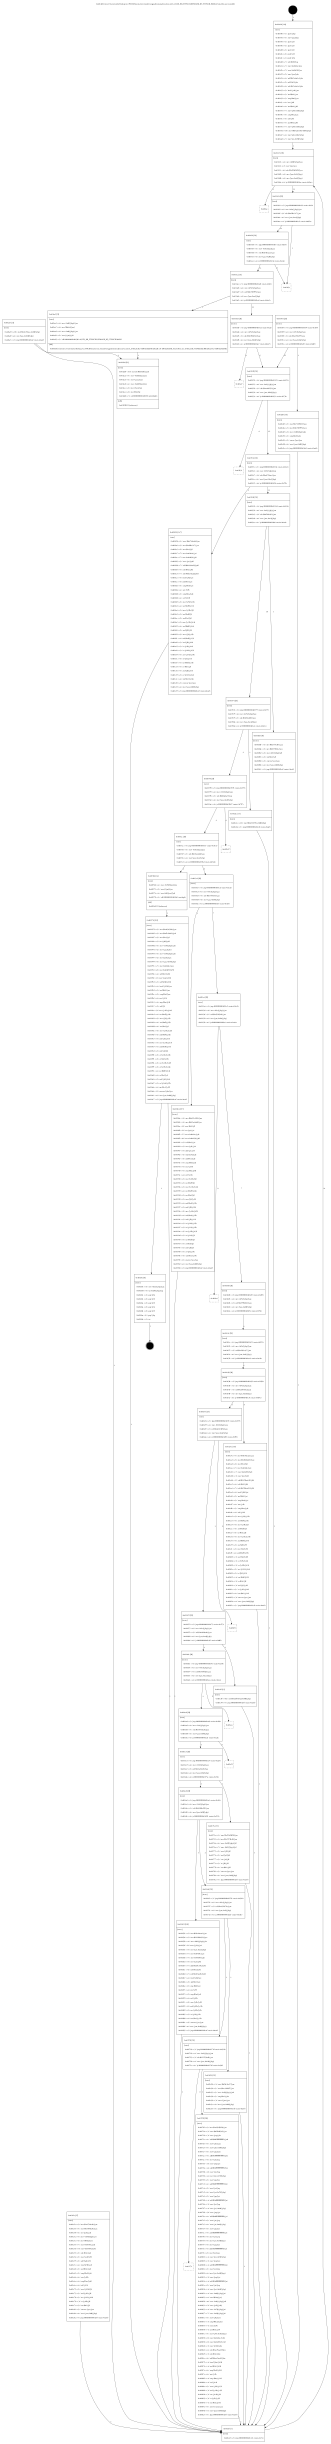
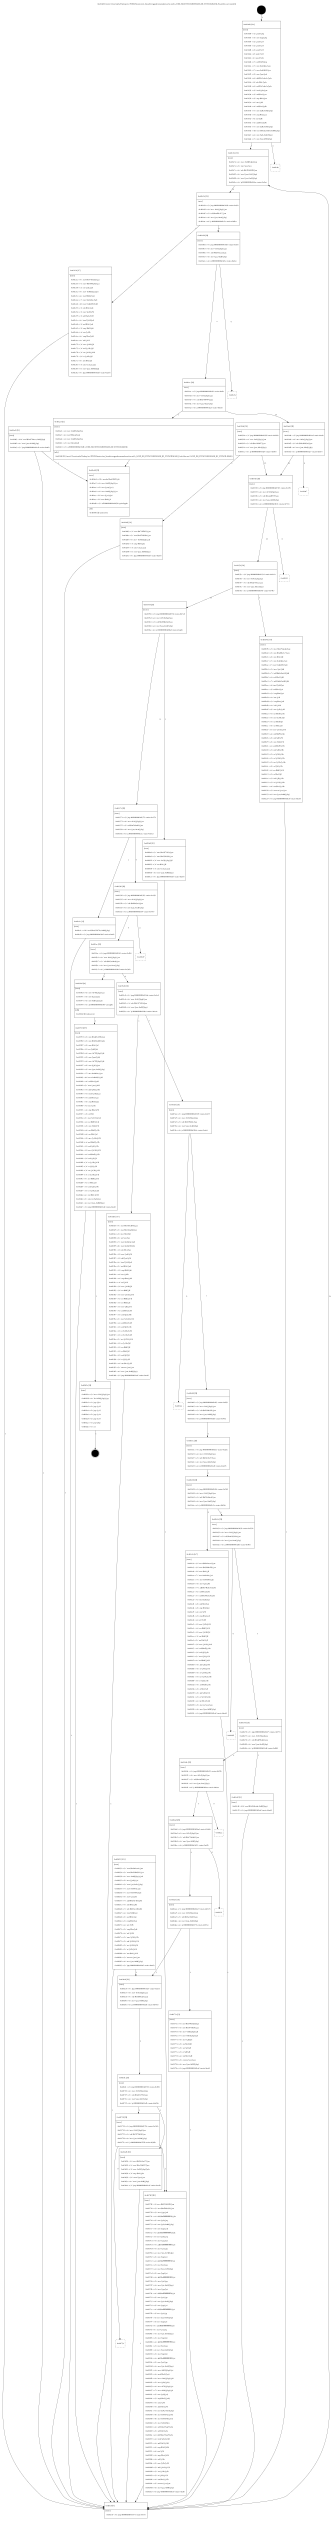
(269, 194) -> (273, 153)
(290, 254) -> (156, 263)
(274, 1602) -> (164, 1535)
(196, 1870) -> (135, 1972)
